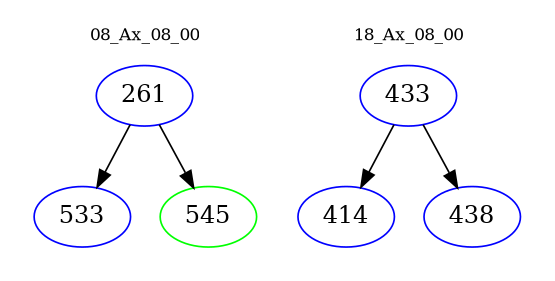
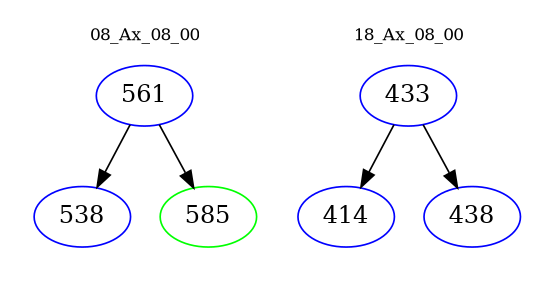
(145, 96) -> (145, 96)
(82, 217) -> (82, 217)
(208, 217) -> (208, 217)
